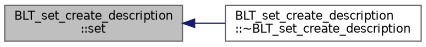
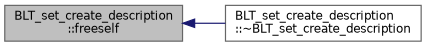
(94, 23) -> (94, 23)
